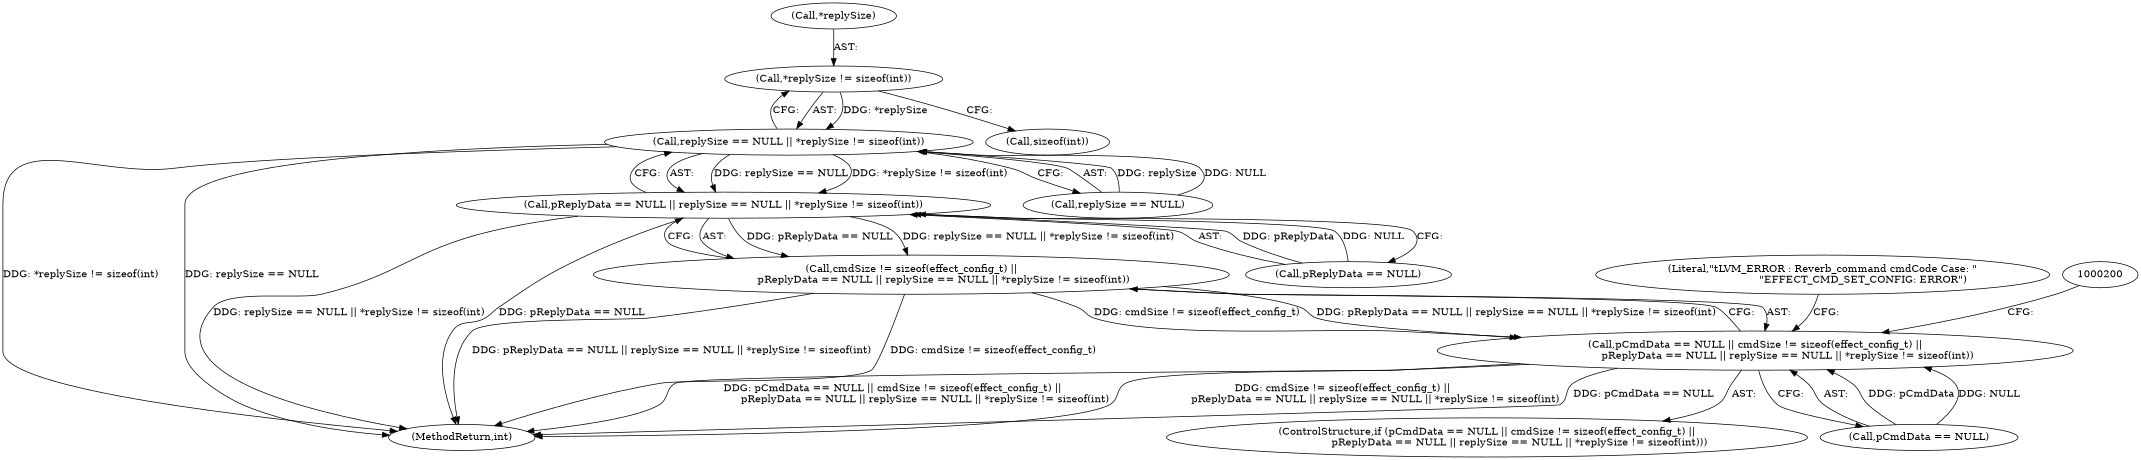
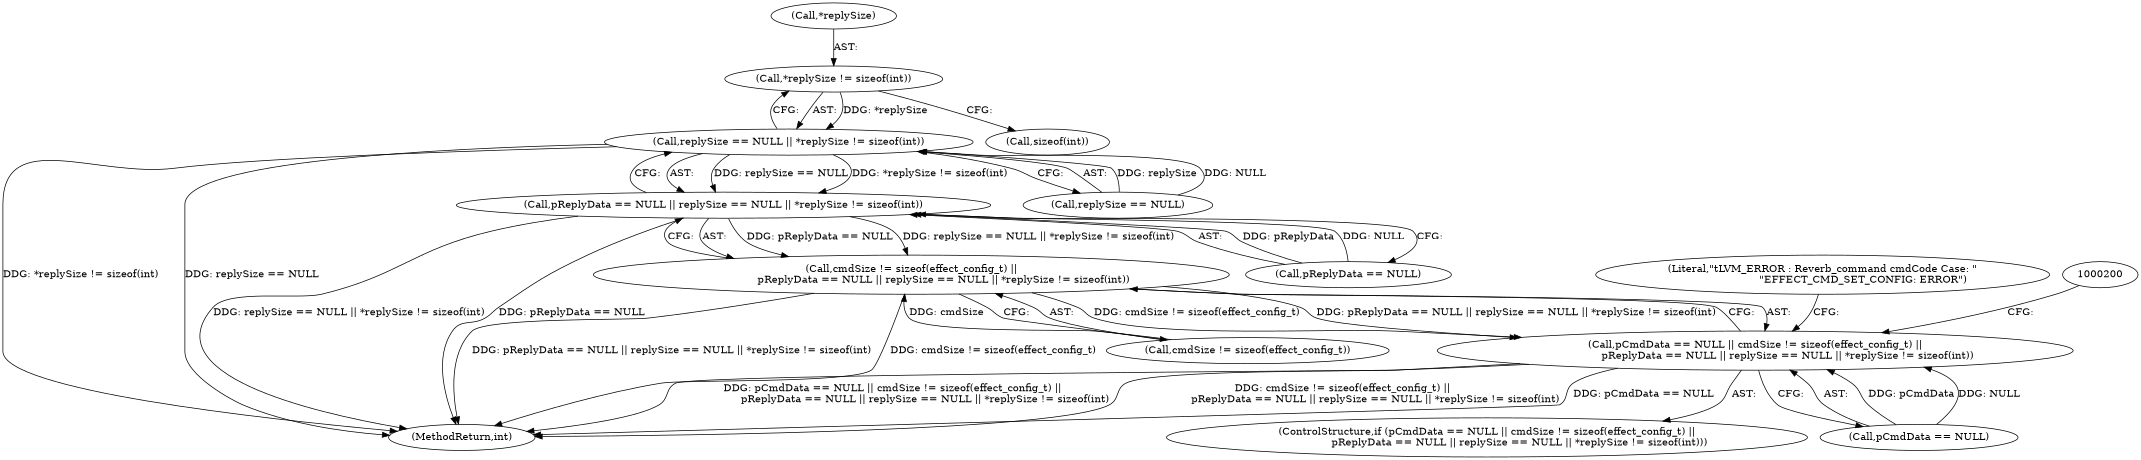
none -> (1248, 351)
